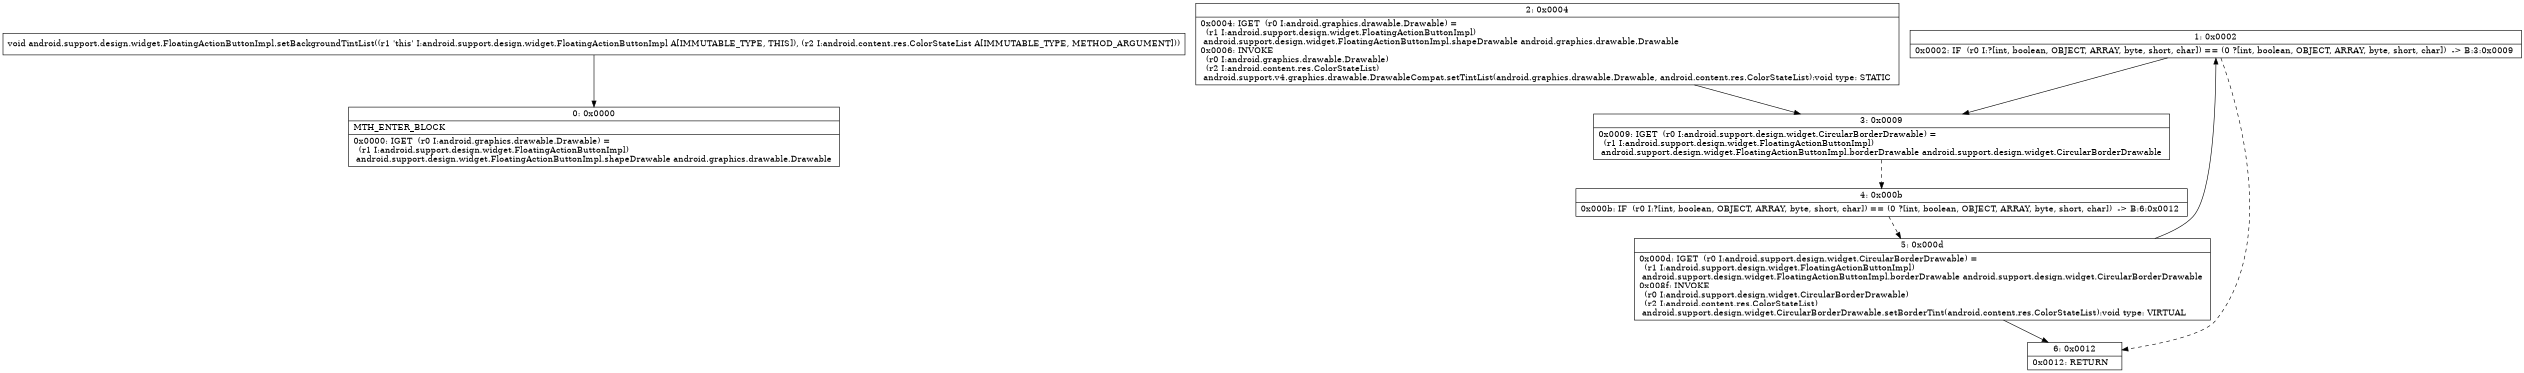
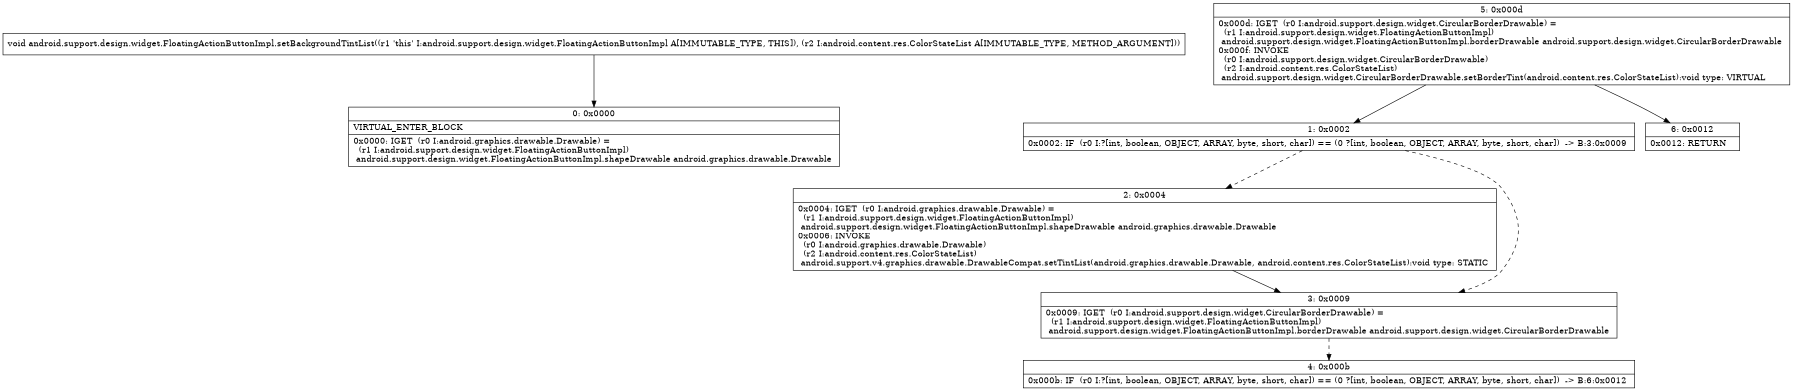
(2068, 85) -> (1510, 200)
(400, 128) -> (408, 128)
(1893, 225) -> none
(2247, 238) -> (1267, 168)
(1677, 286) -> (1257, 51)
